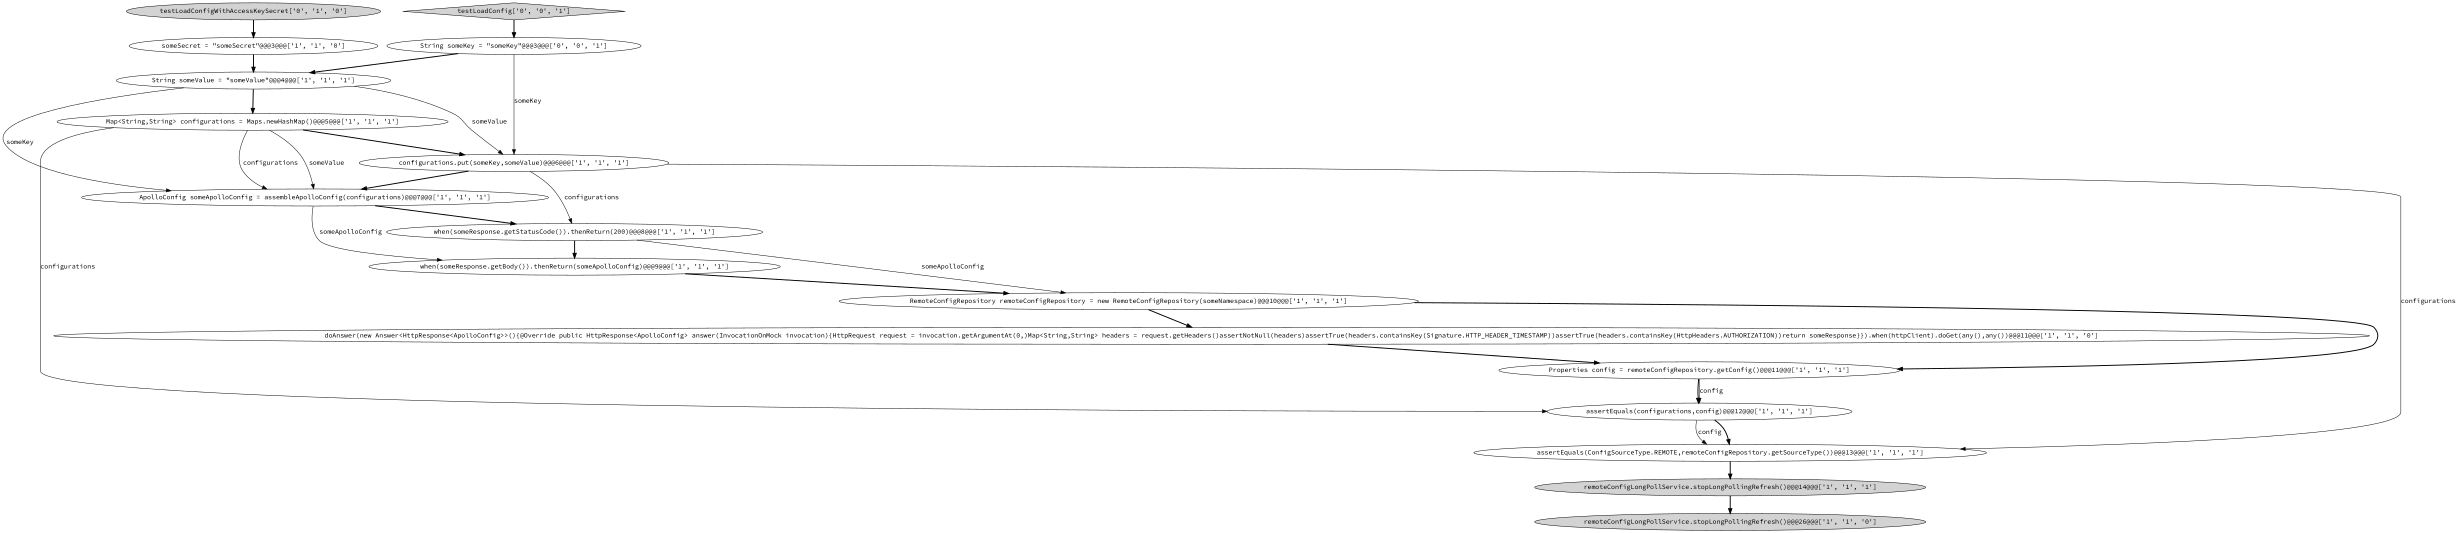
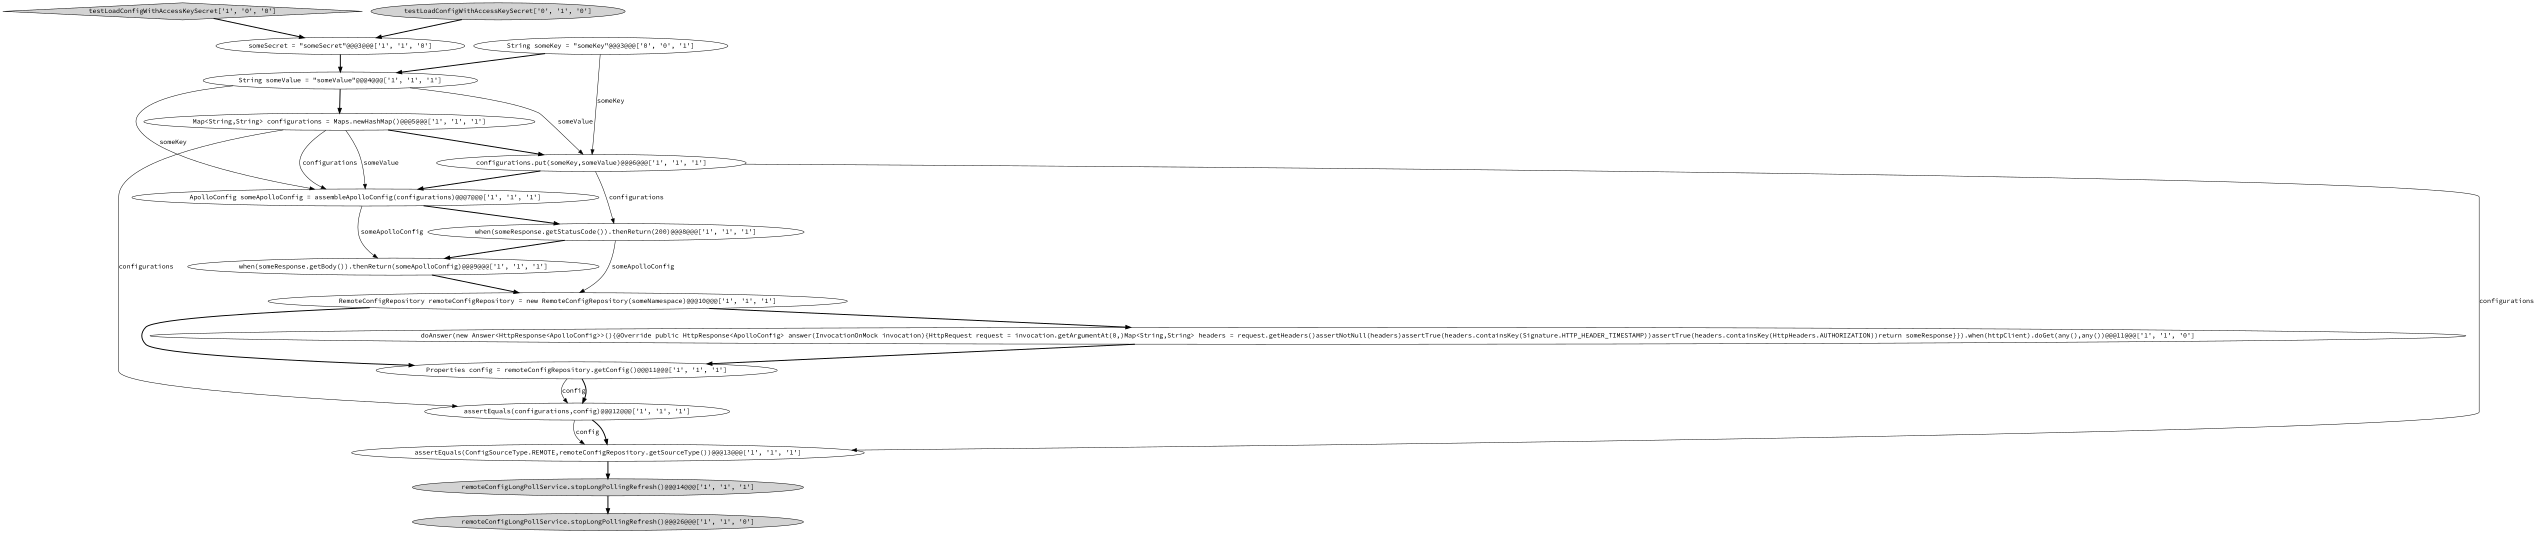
none -> (183, 11)
(514, 11) -> none
